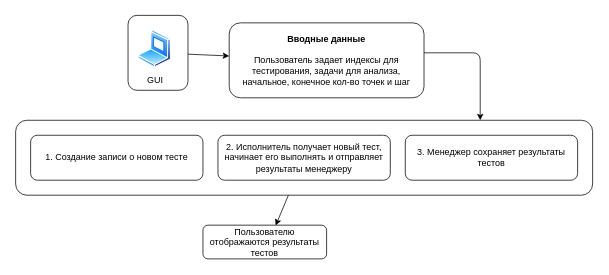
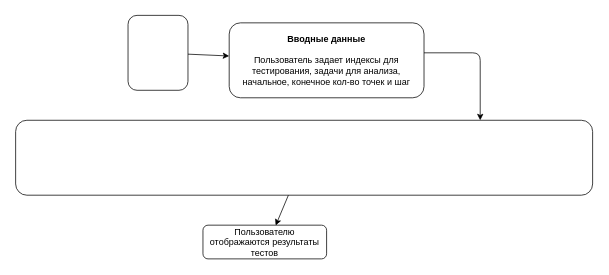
(155, 49) -> none
(117, 158) -> none
(304, 158) -> none
(492, 158) -> none
